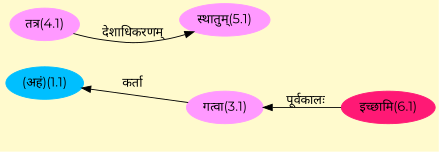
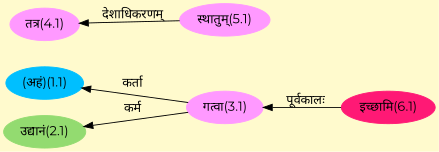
(129, 43) -> (134, 22)
none -> (45, 132)
